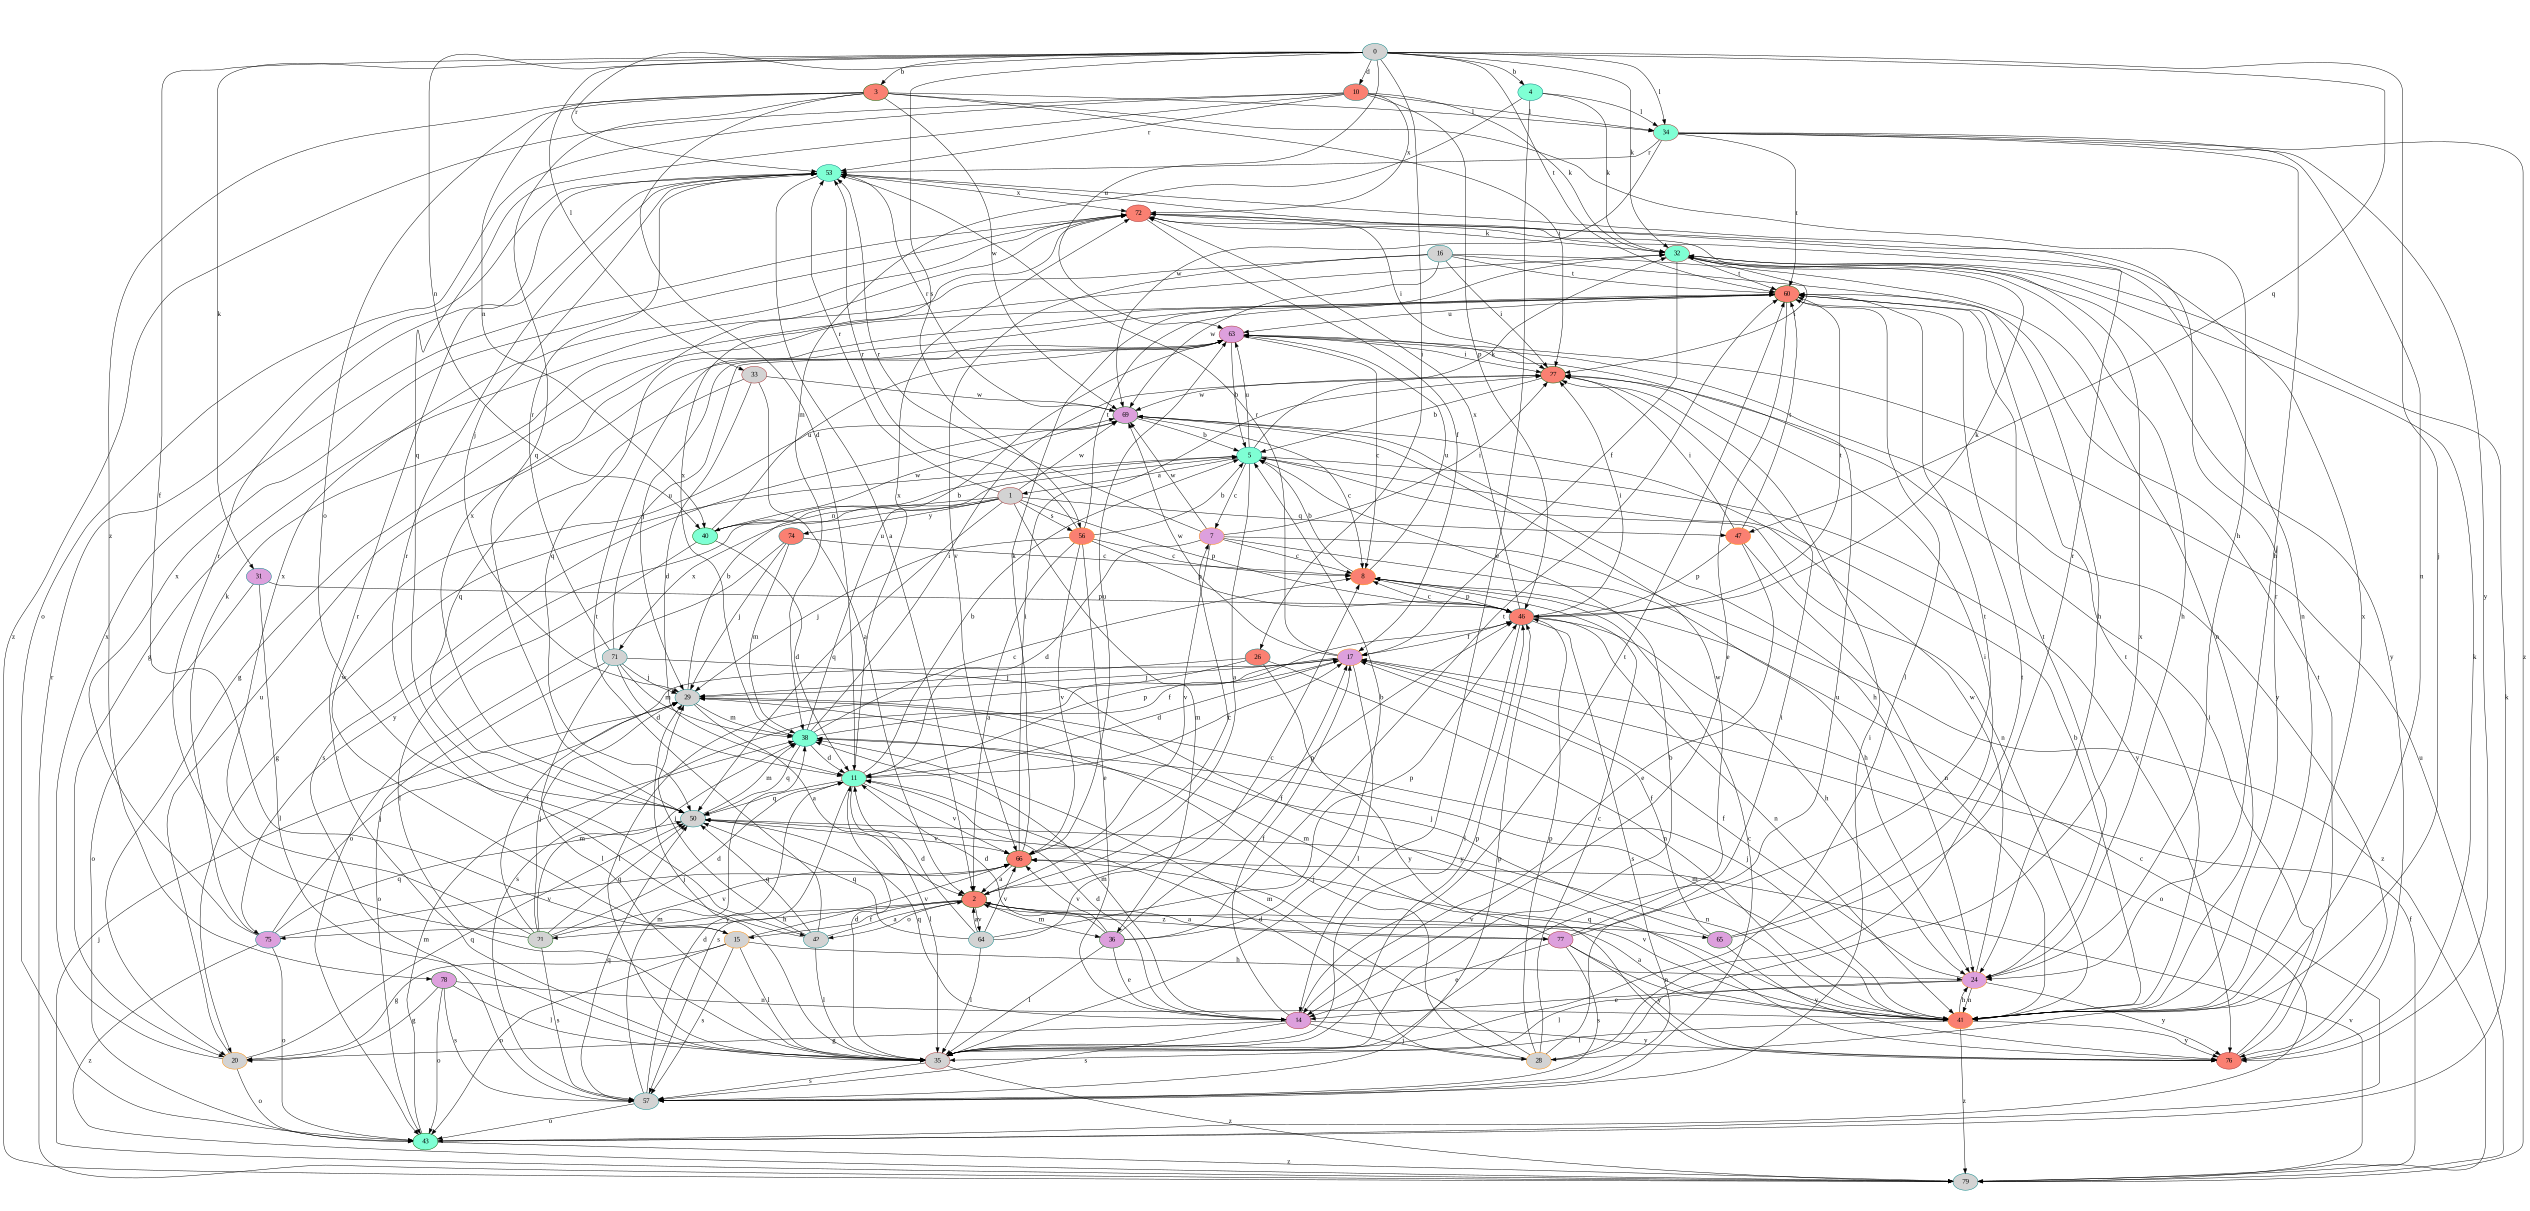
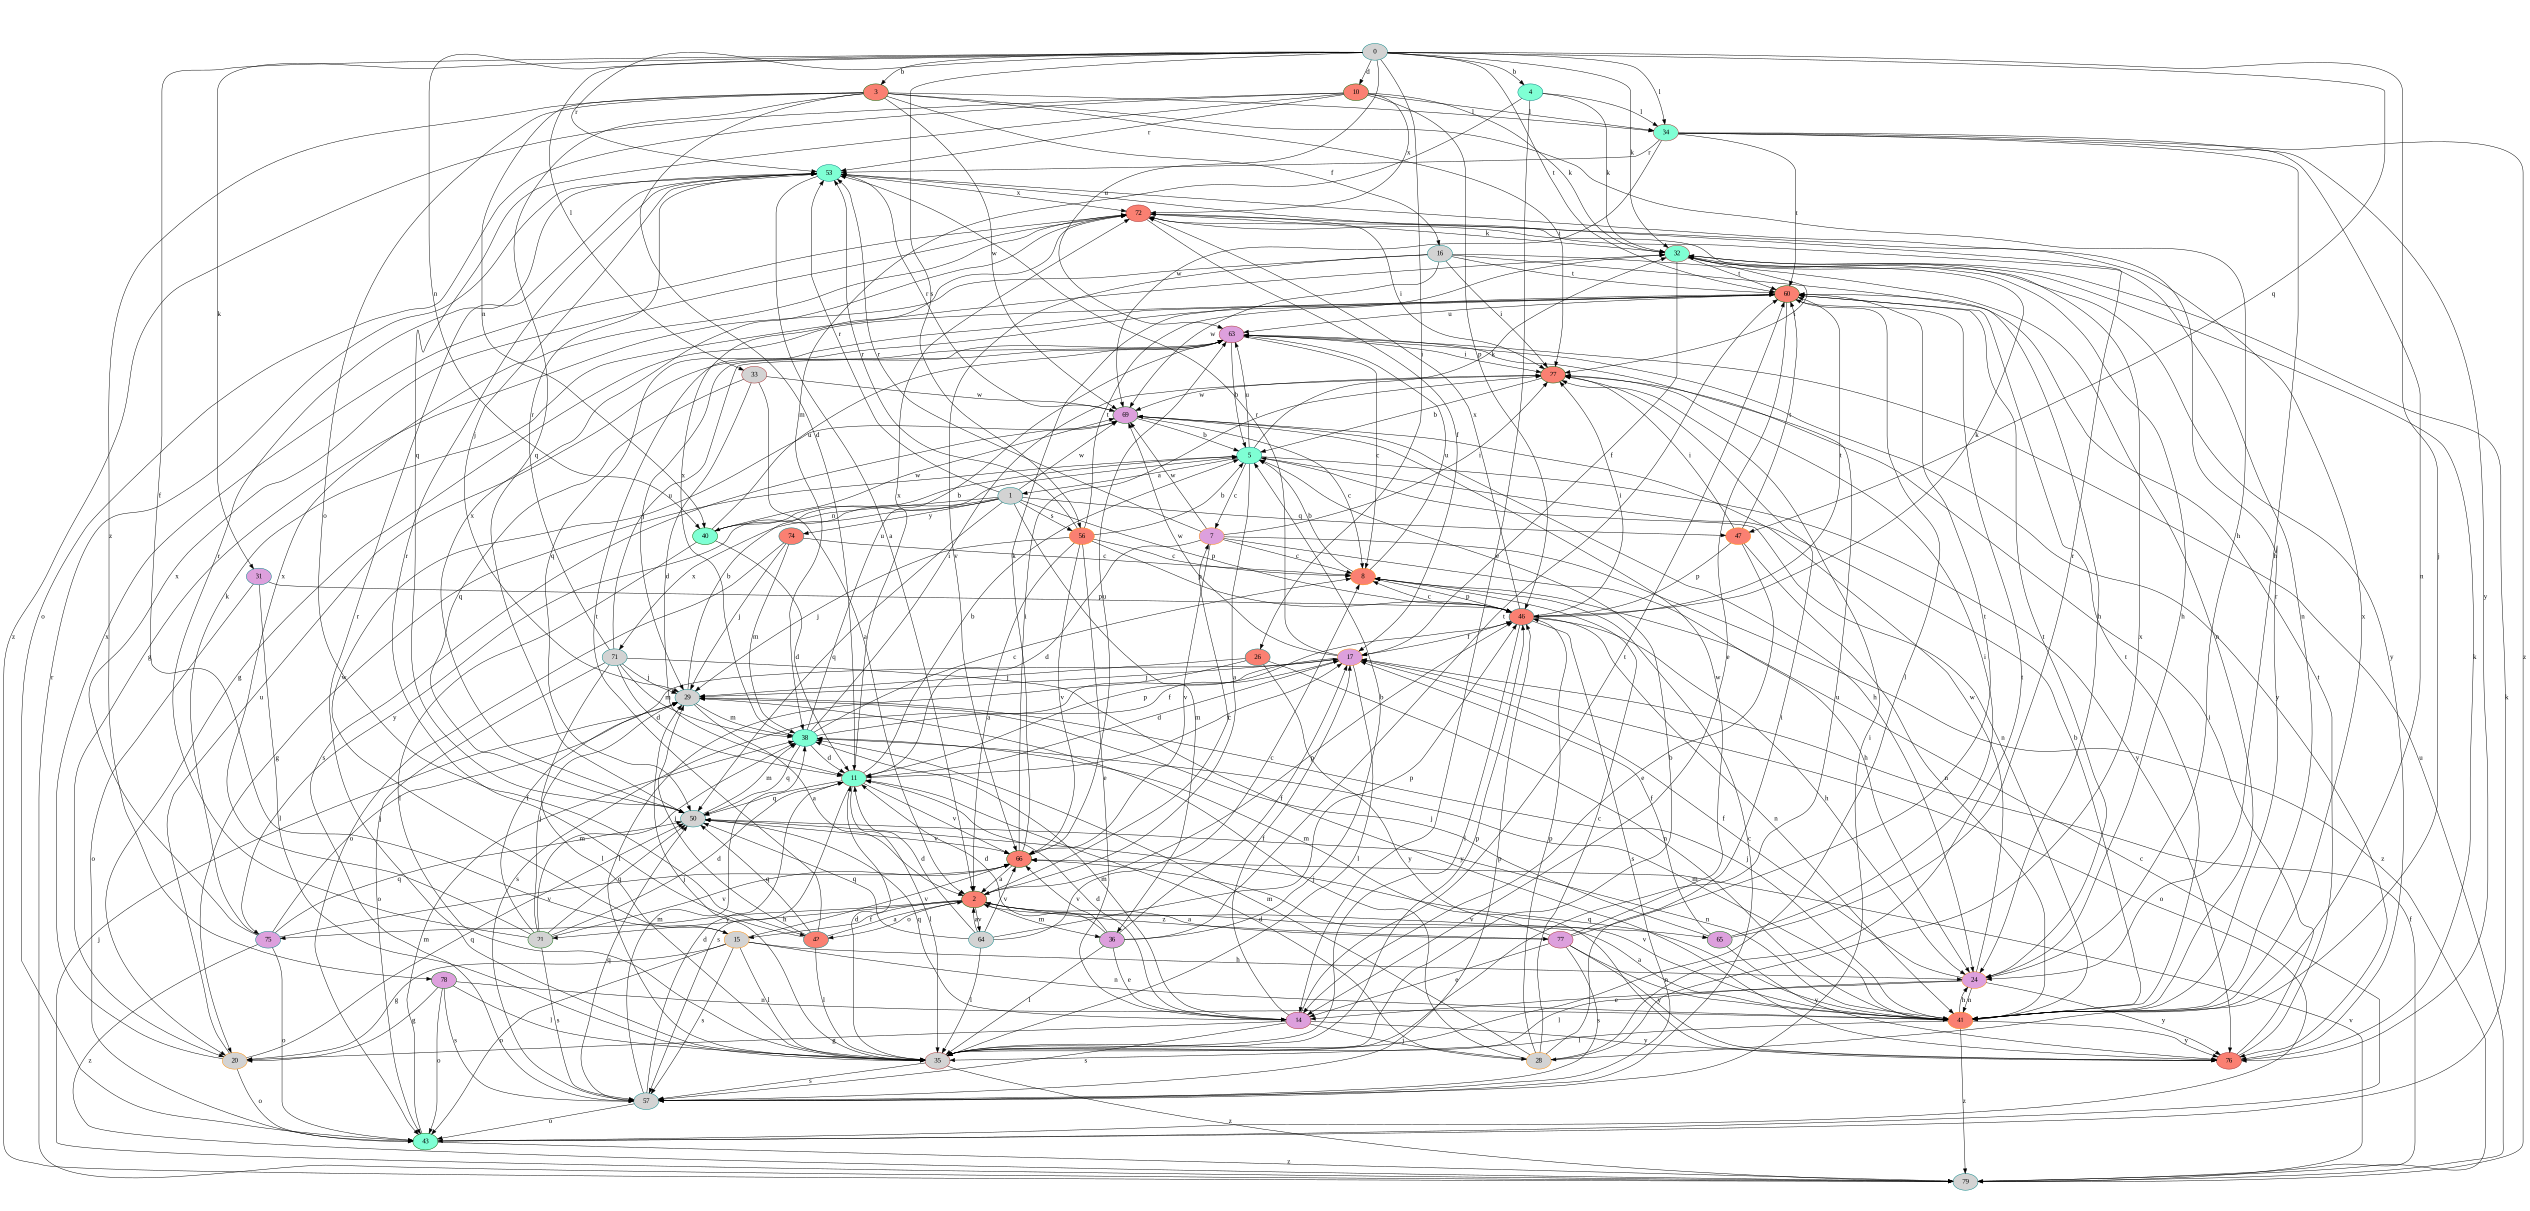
(1356, 92) -> (1356, 92)
none -> (1170, 158)
(1010, 496) -> (1010, 496)
(816, 940) -> (816, 940)
none -> (1344, 1001)
